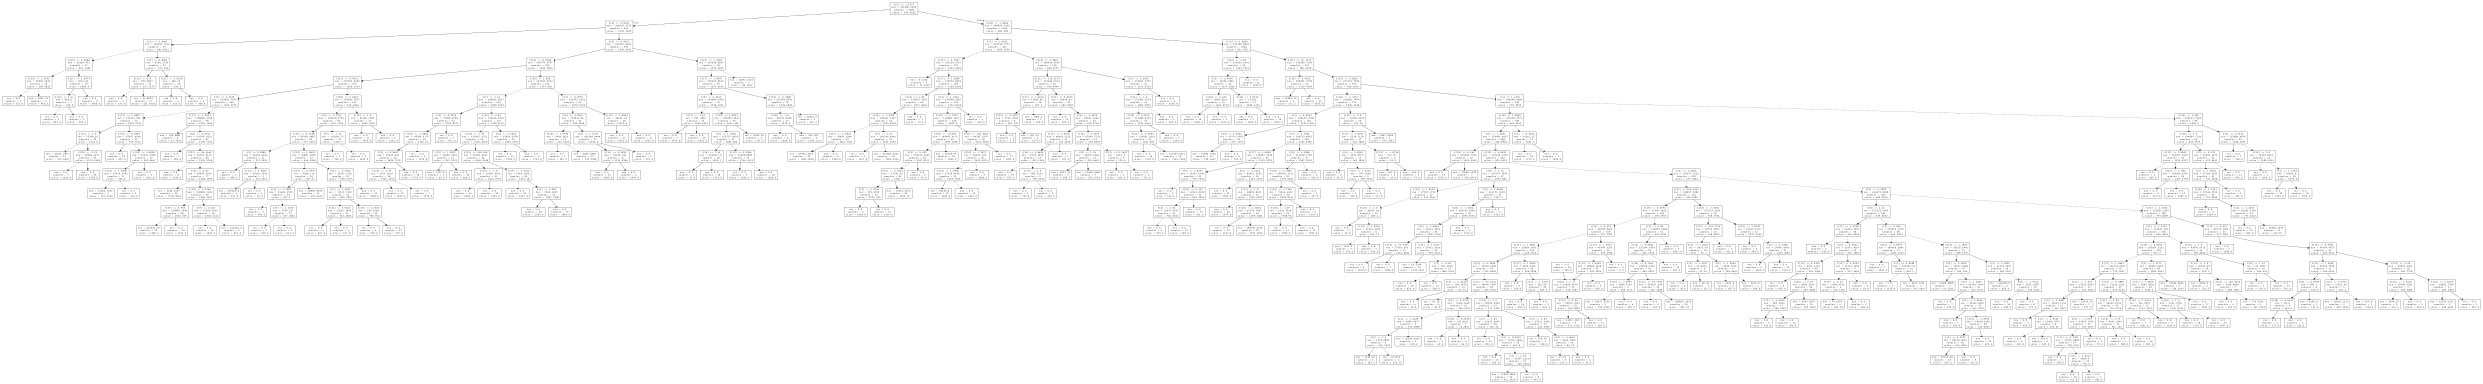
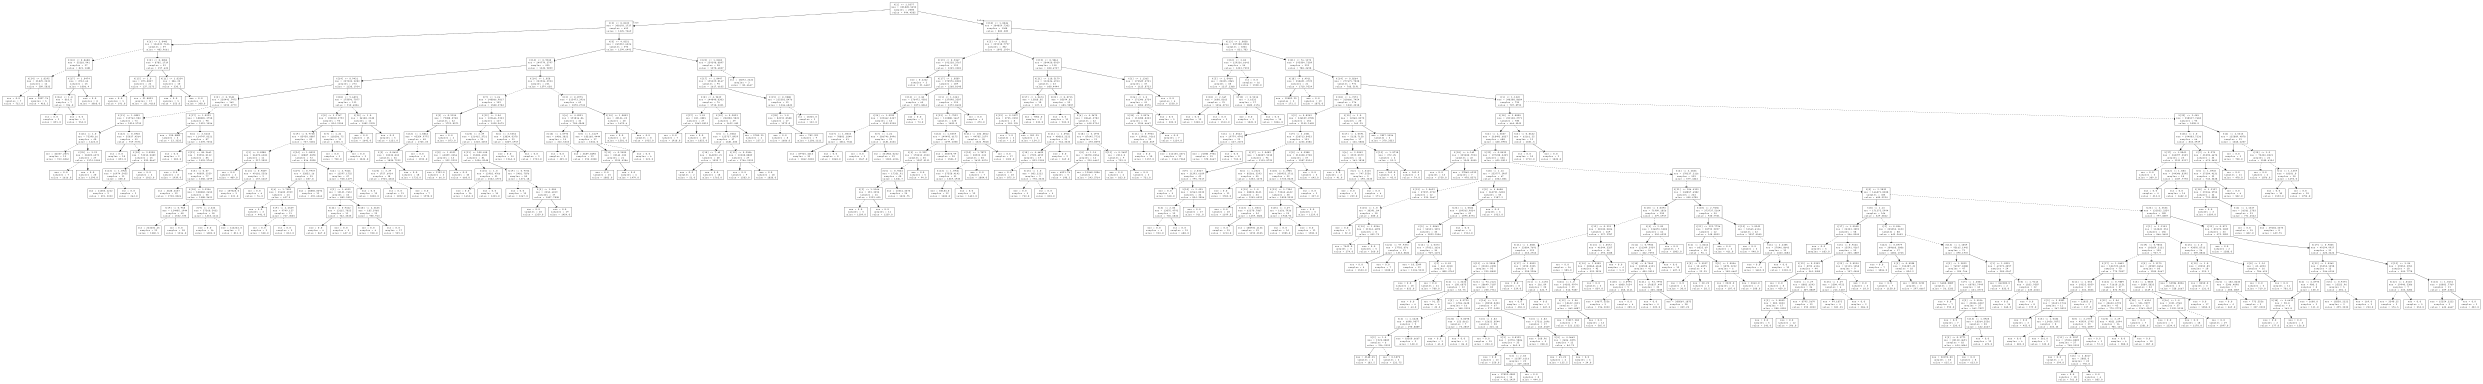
(618, 147) -> (618, 147)
